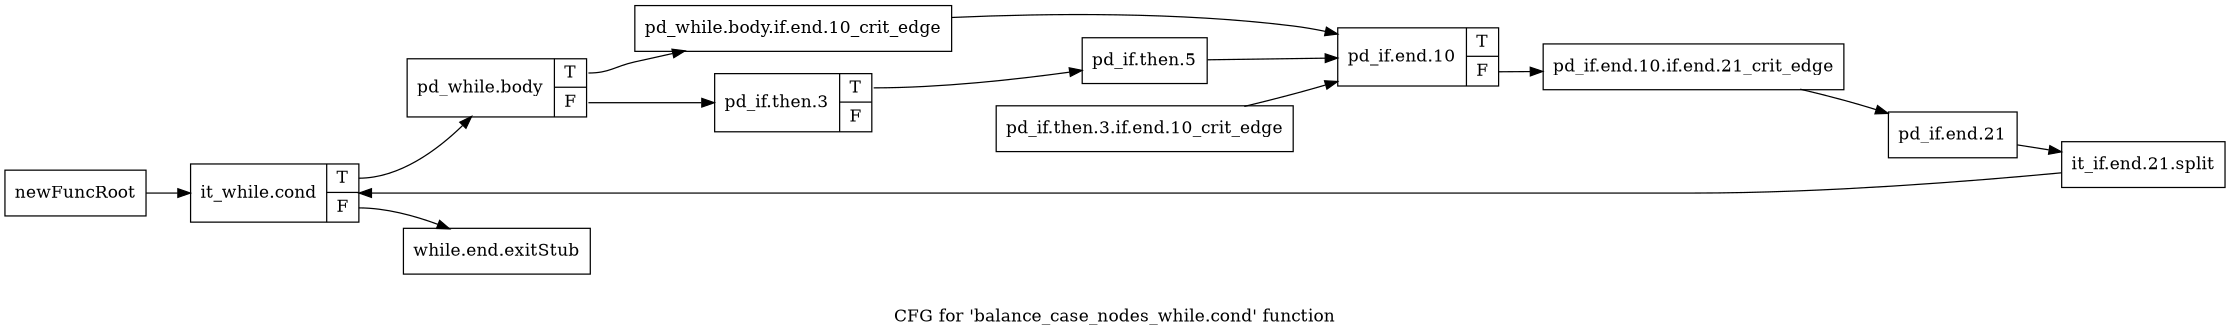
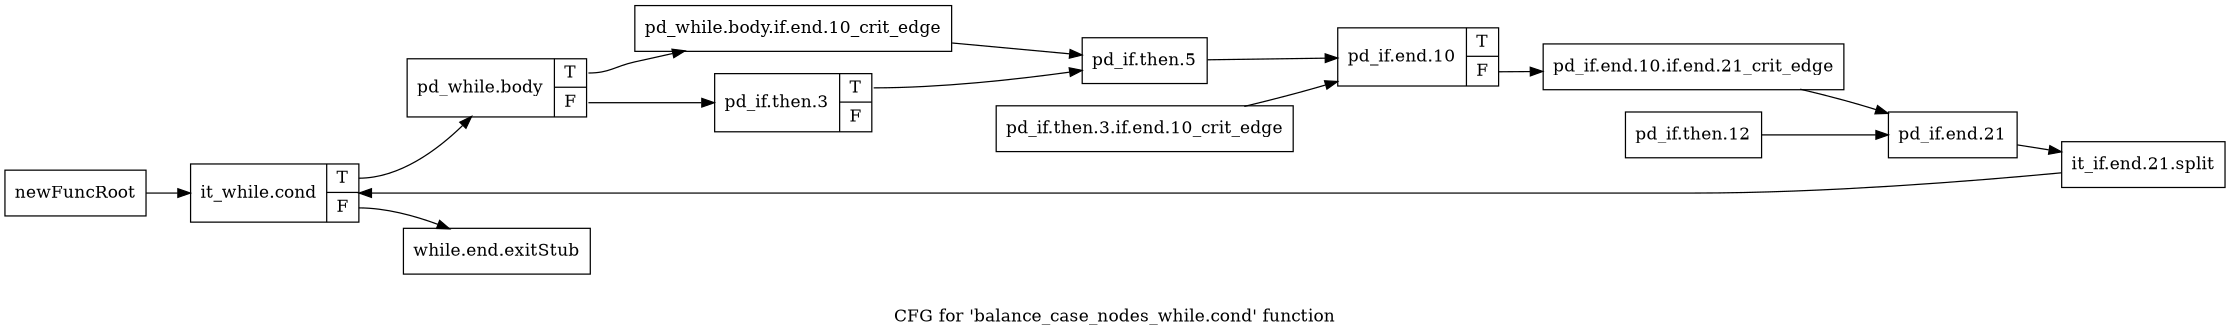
(1139, 15) -> (1011, 48)
none -> (1694, 135)
